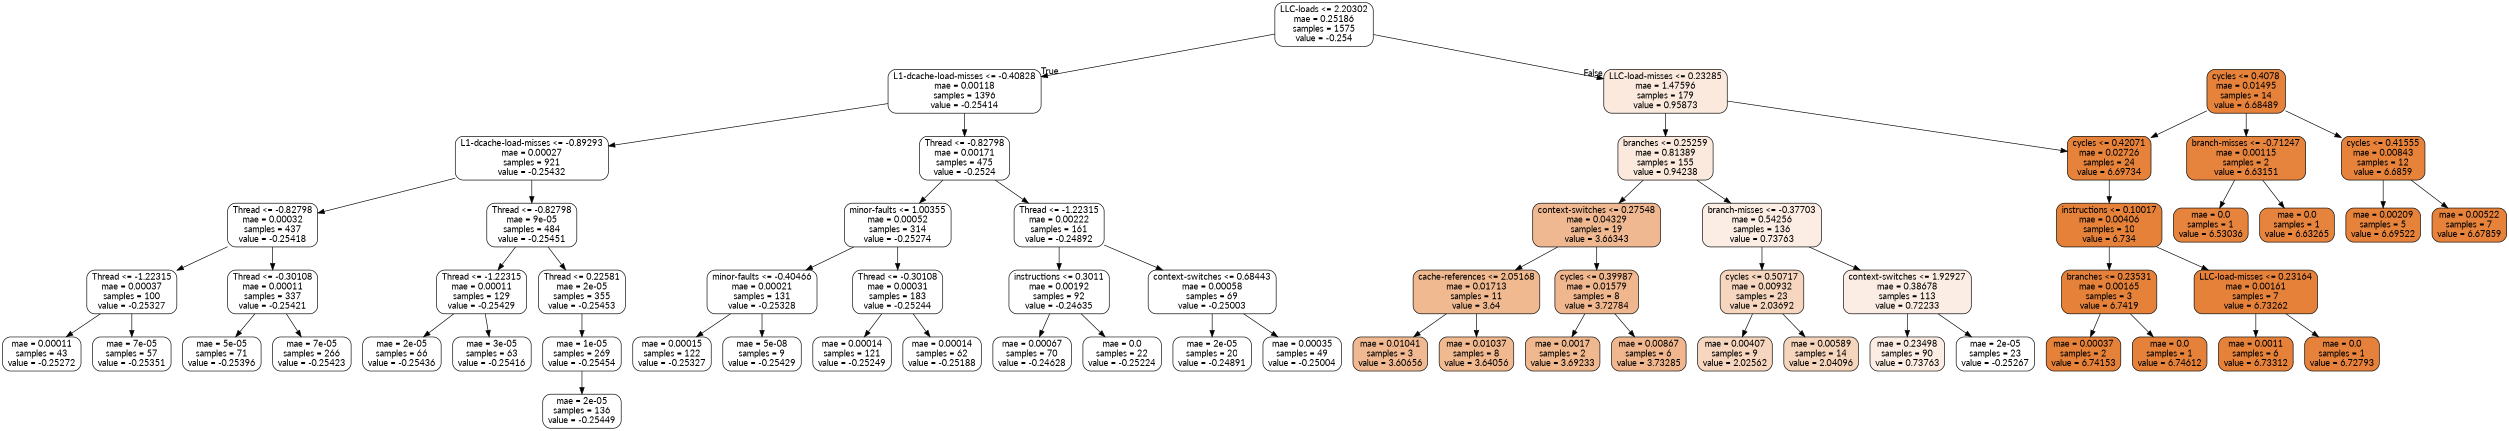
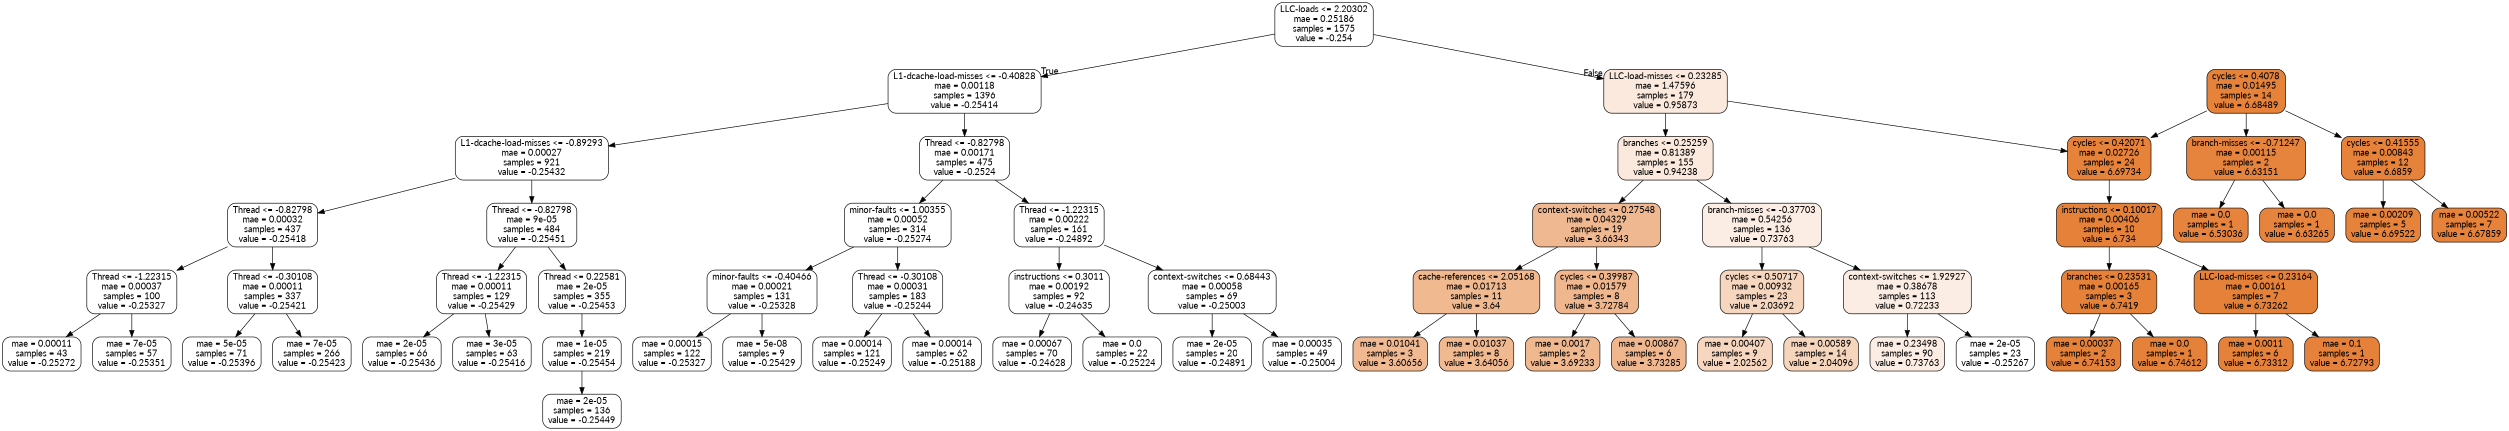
(582, 354) -> (582, 354)
(2342, 354) -> (2342, 354)
